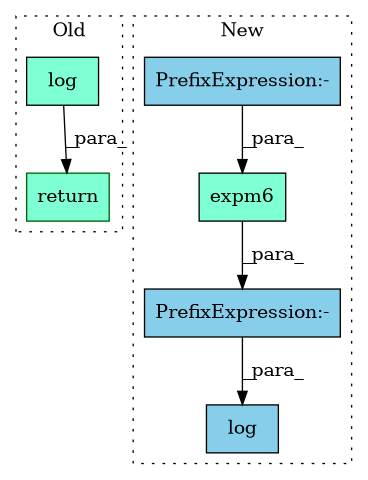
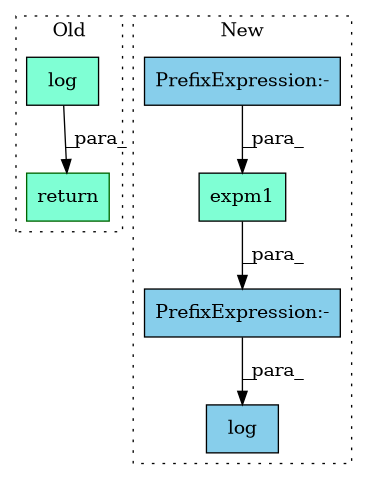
(242, 197) -> (242, 197)
